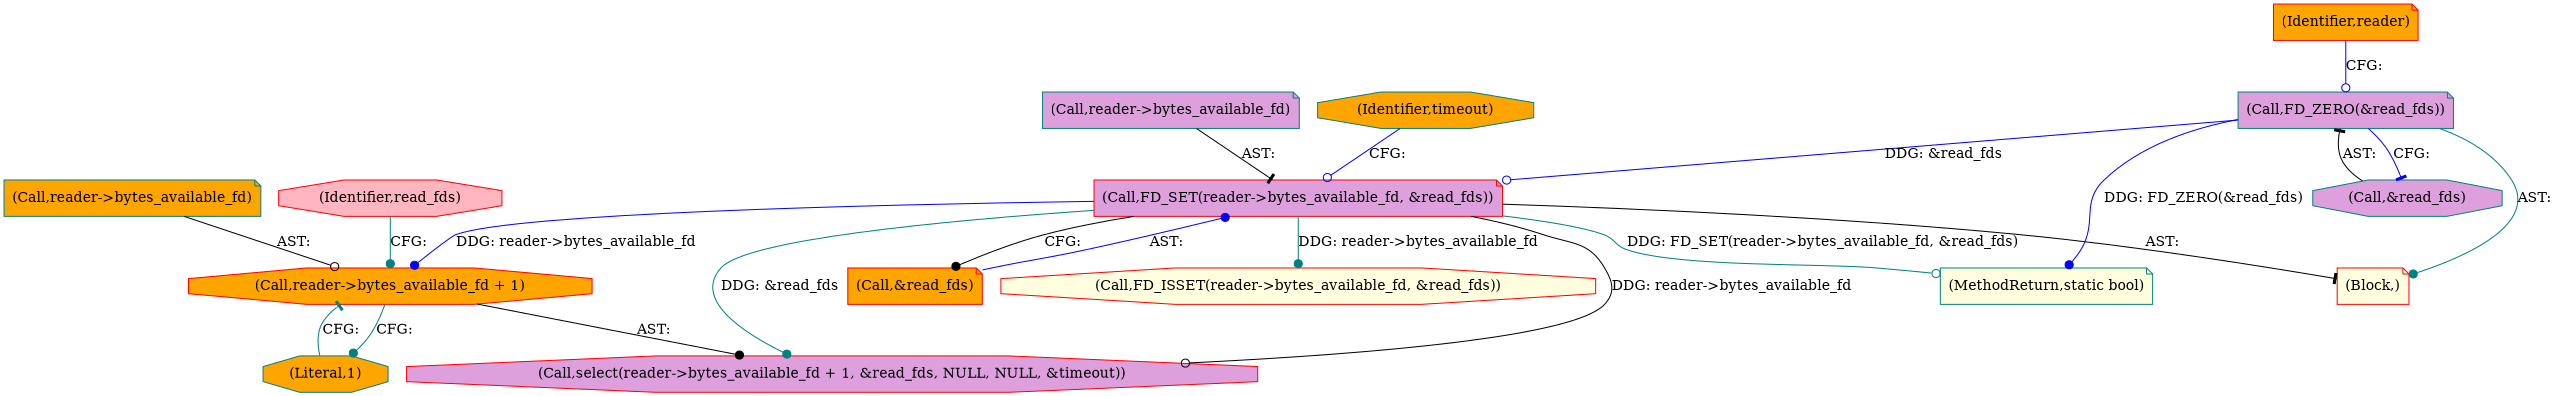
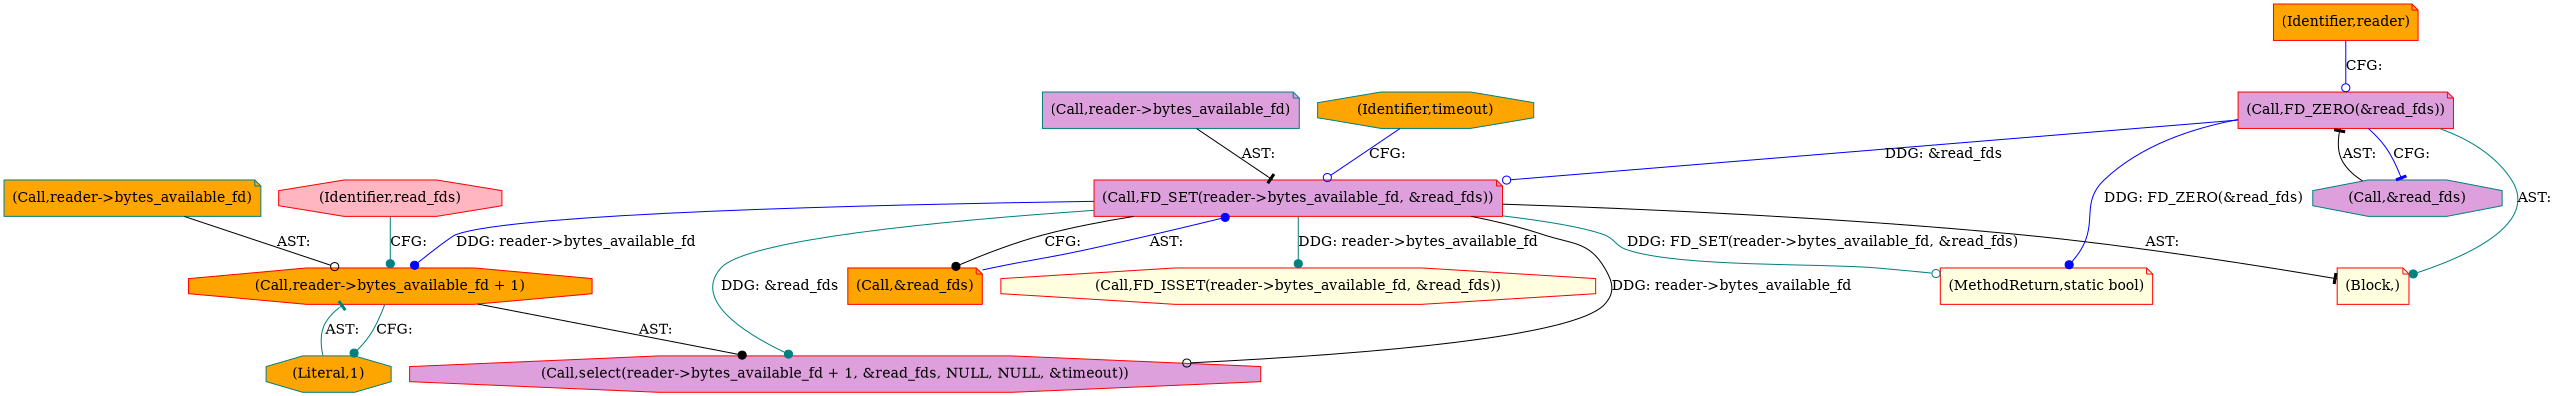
(2346, 110) -> (2346, 110)
(2046, 286) -> (2046, 286)
(343, 330) -> (345, 330)
